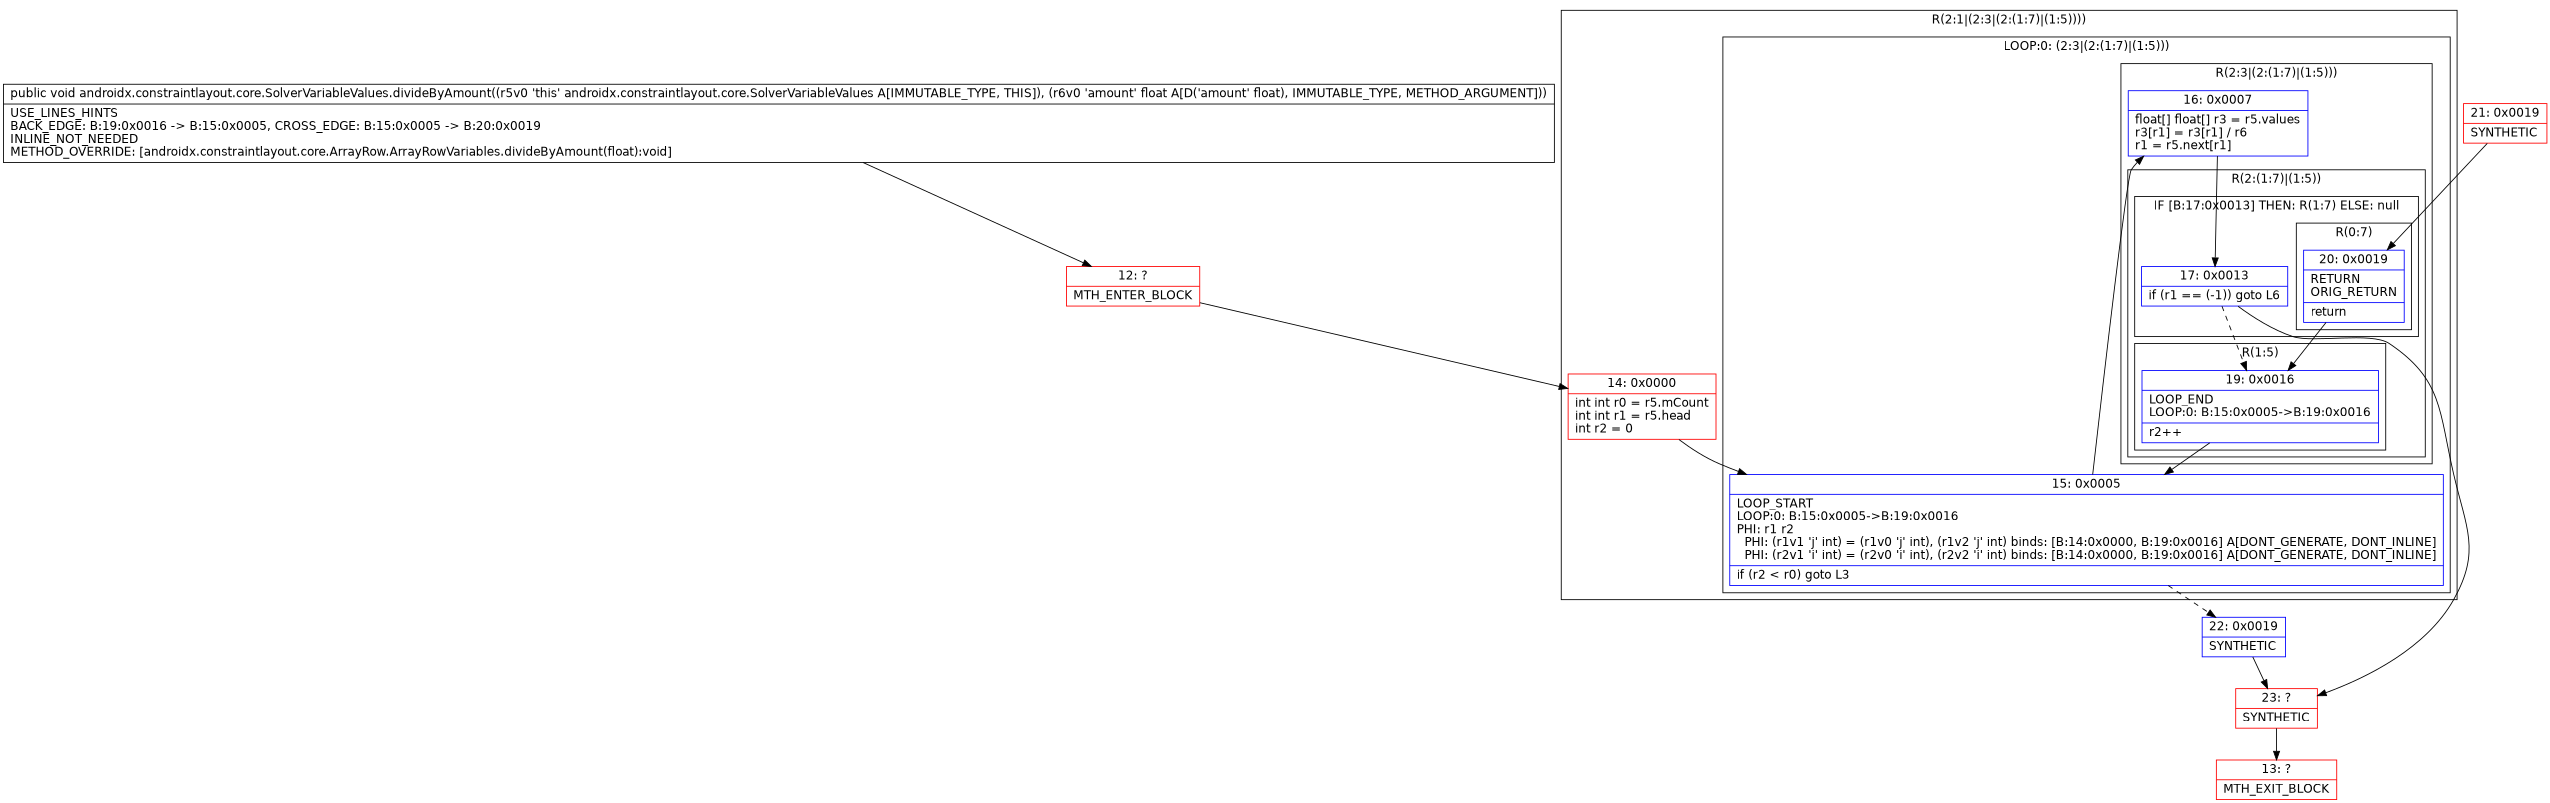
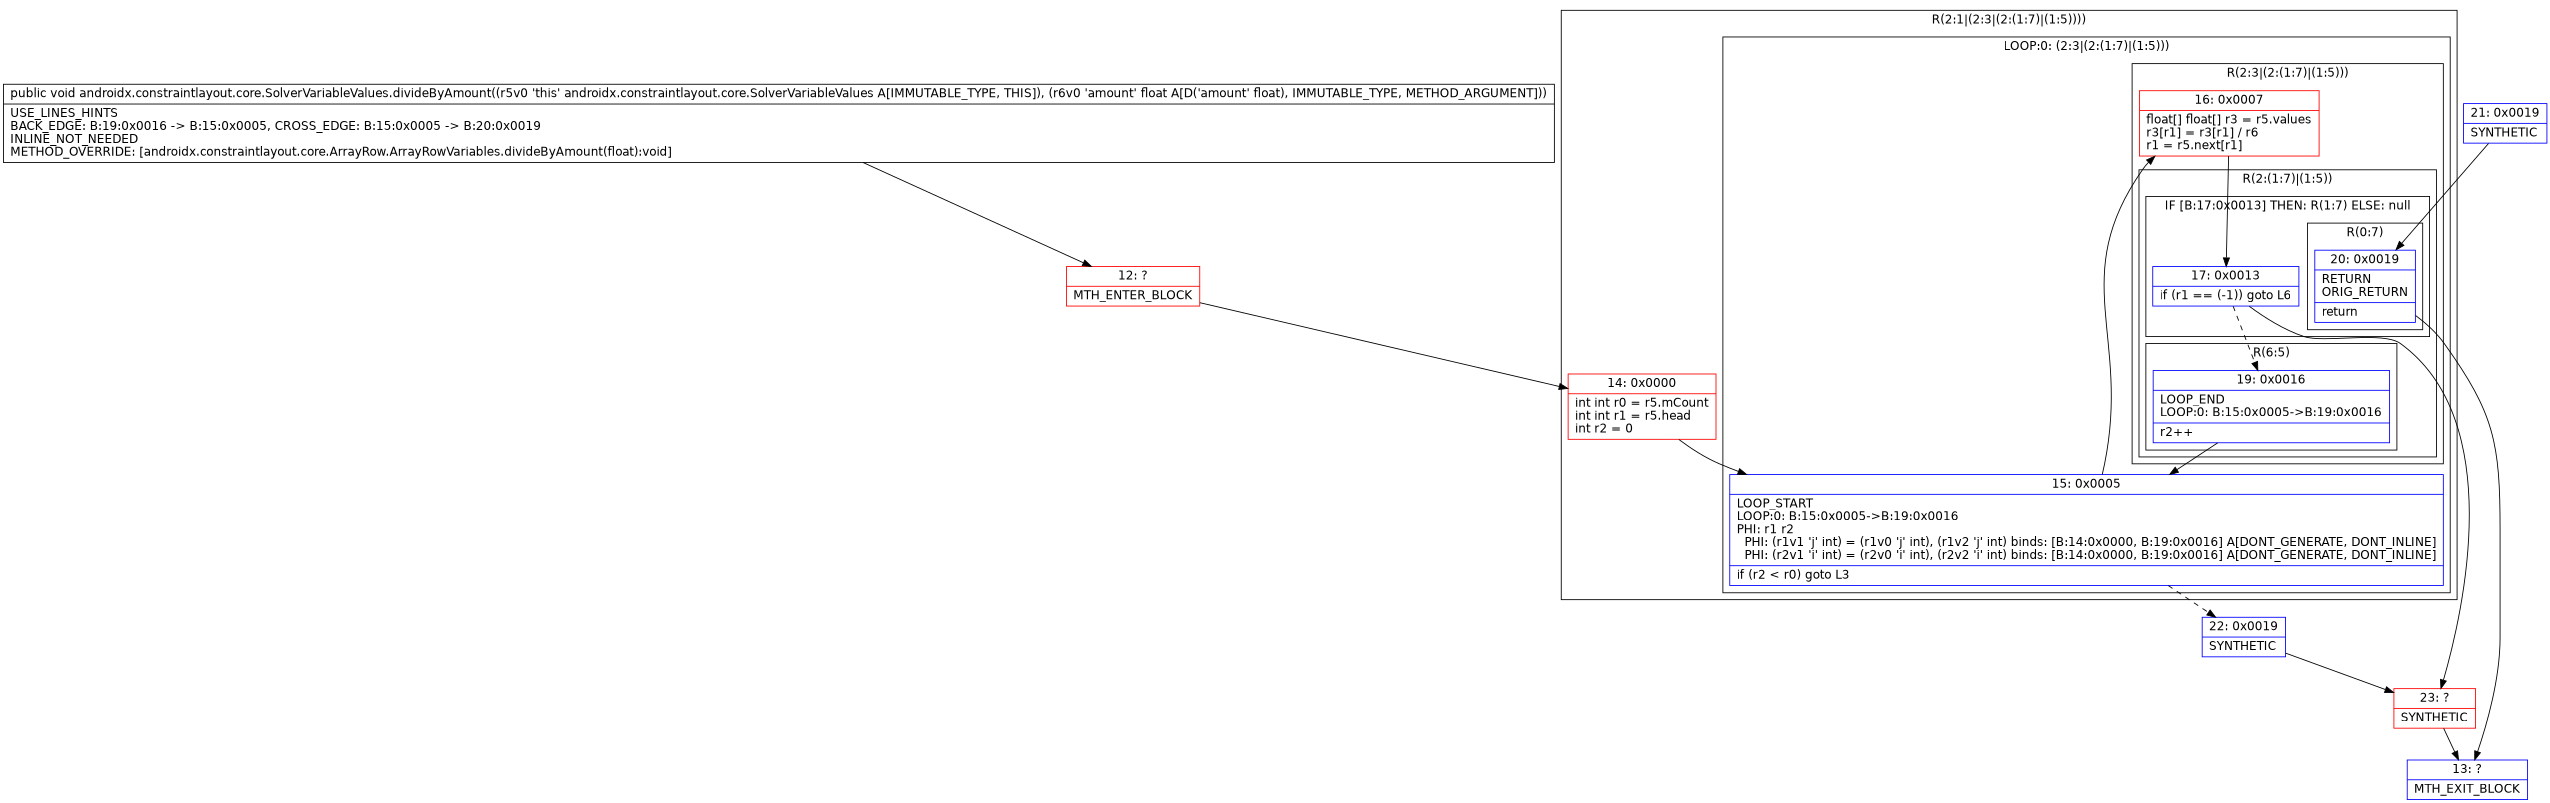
(2218, 123) -> (2229, 123)
(2505, 123) -> (2505, 123)
(2305, 349) -> (2500, 522)
(2260, 353) -> (2271, 353)
(2277, 780) -> (2467, 780)
